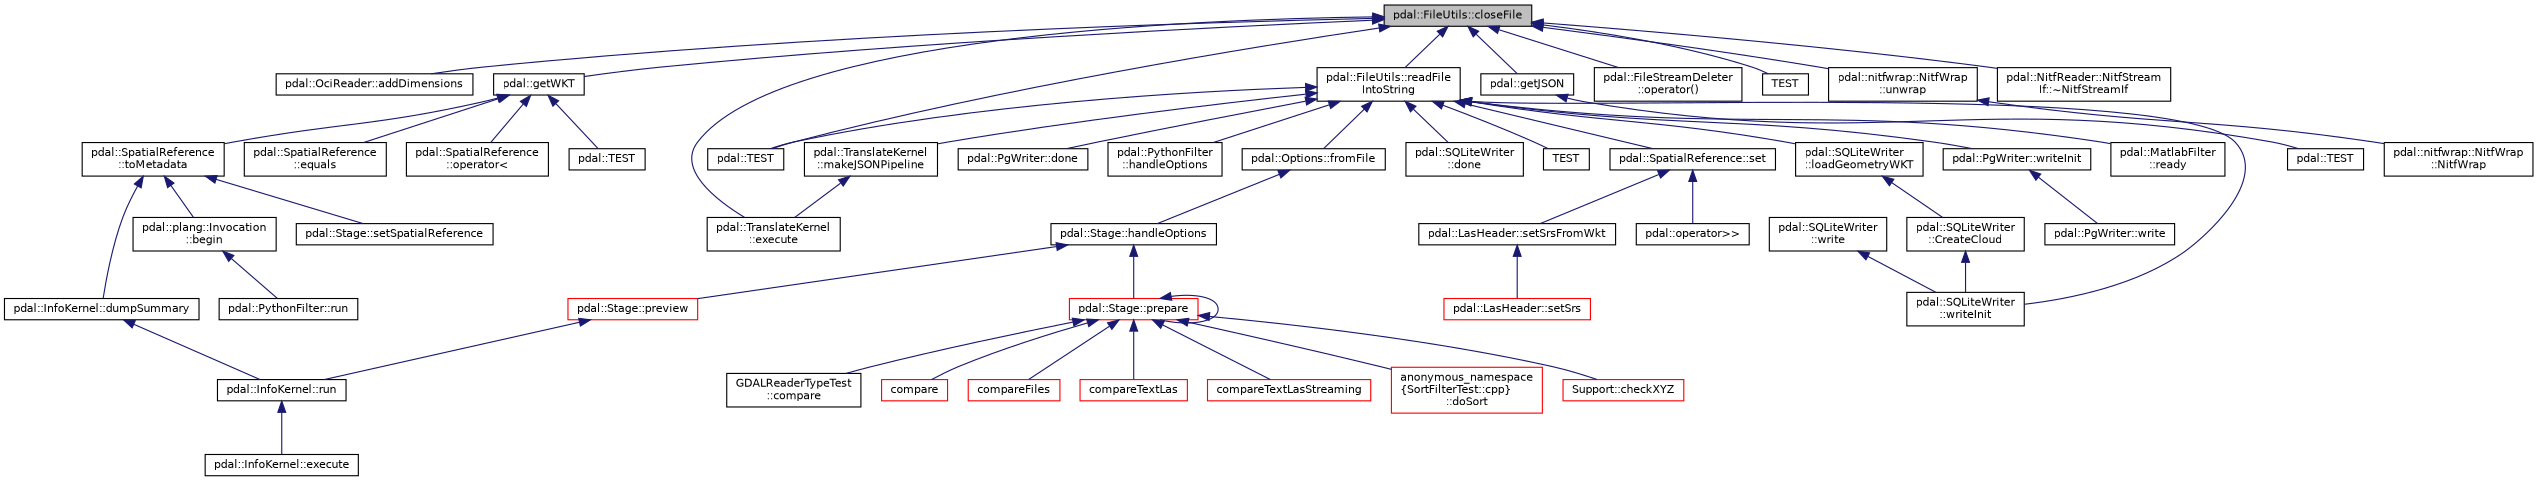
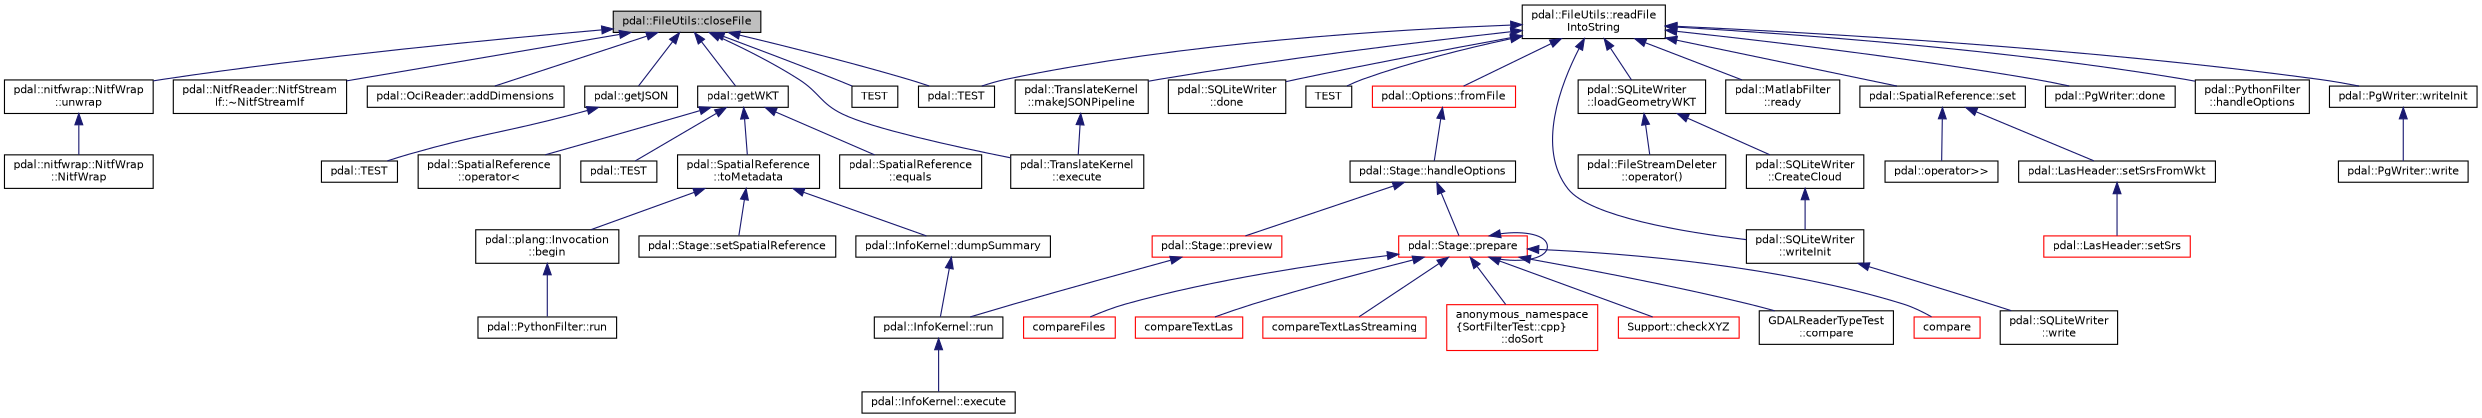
(1559, 49) -> (1648, 140)
(1422, 51) -> none
(1314, 159) -> (1444, 97)
(1902, 274) -> (1940, 288)
